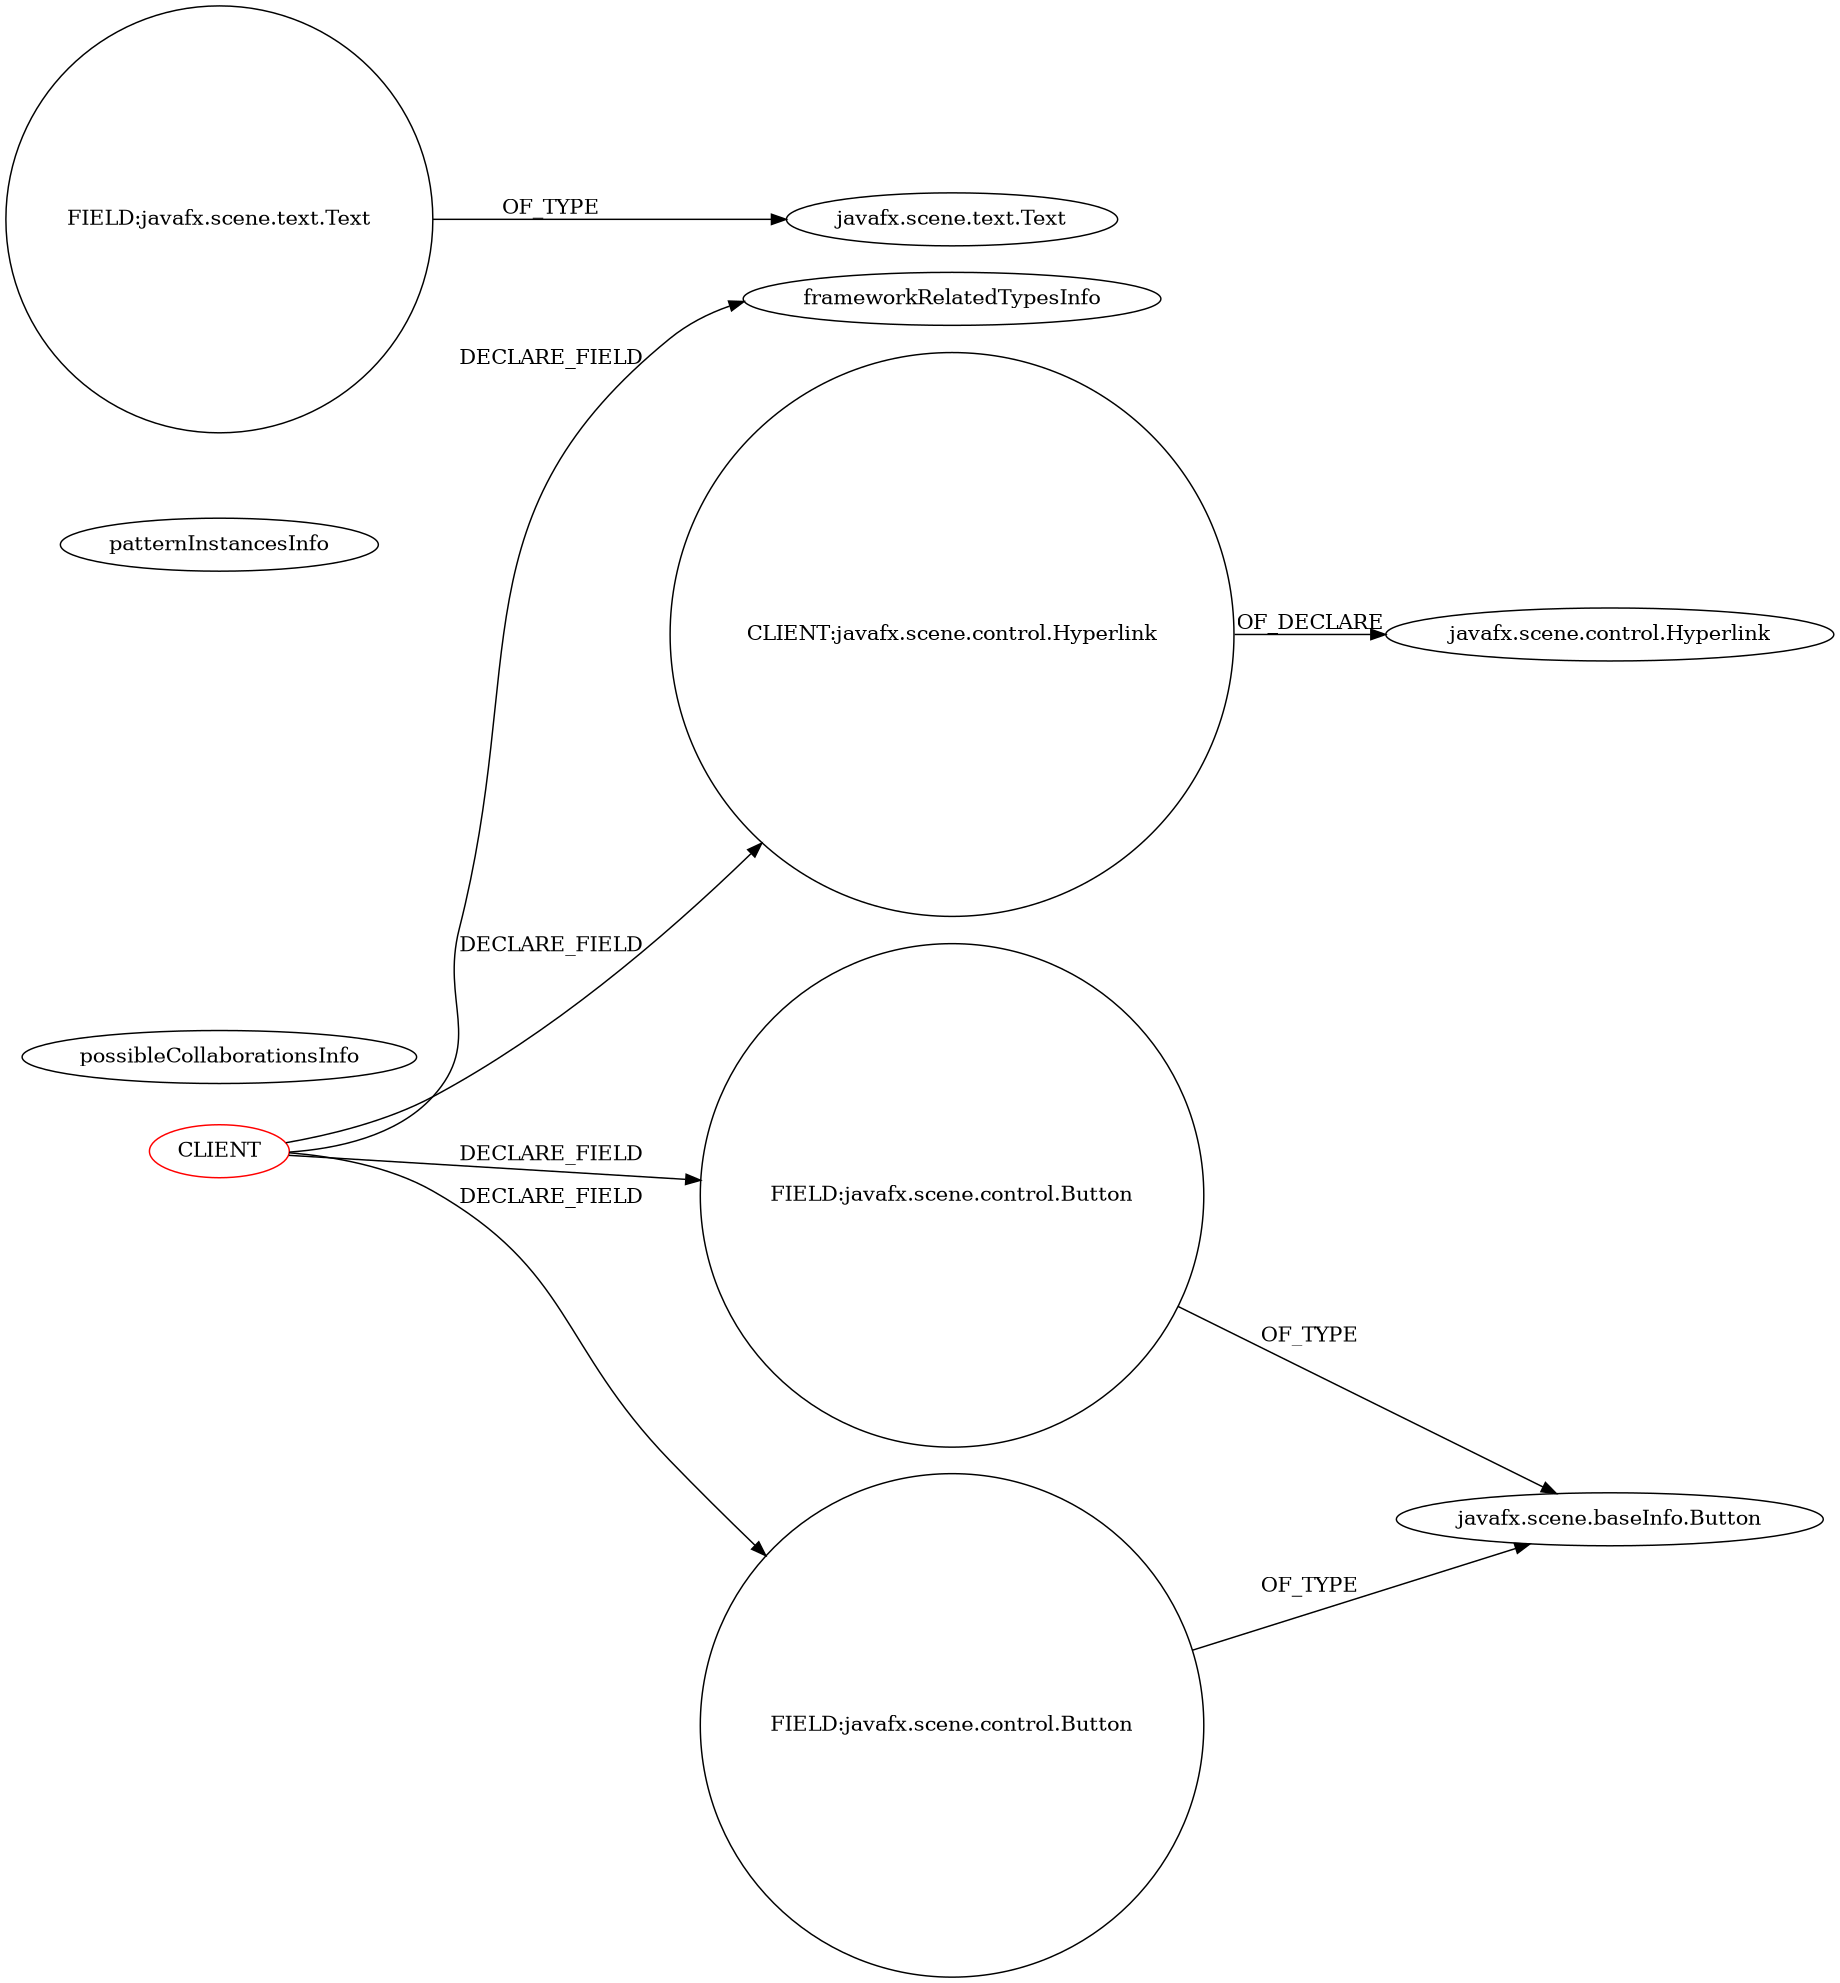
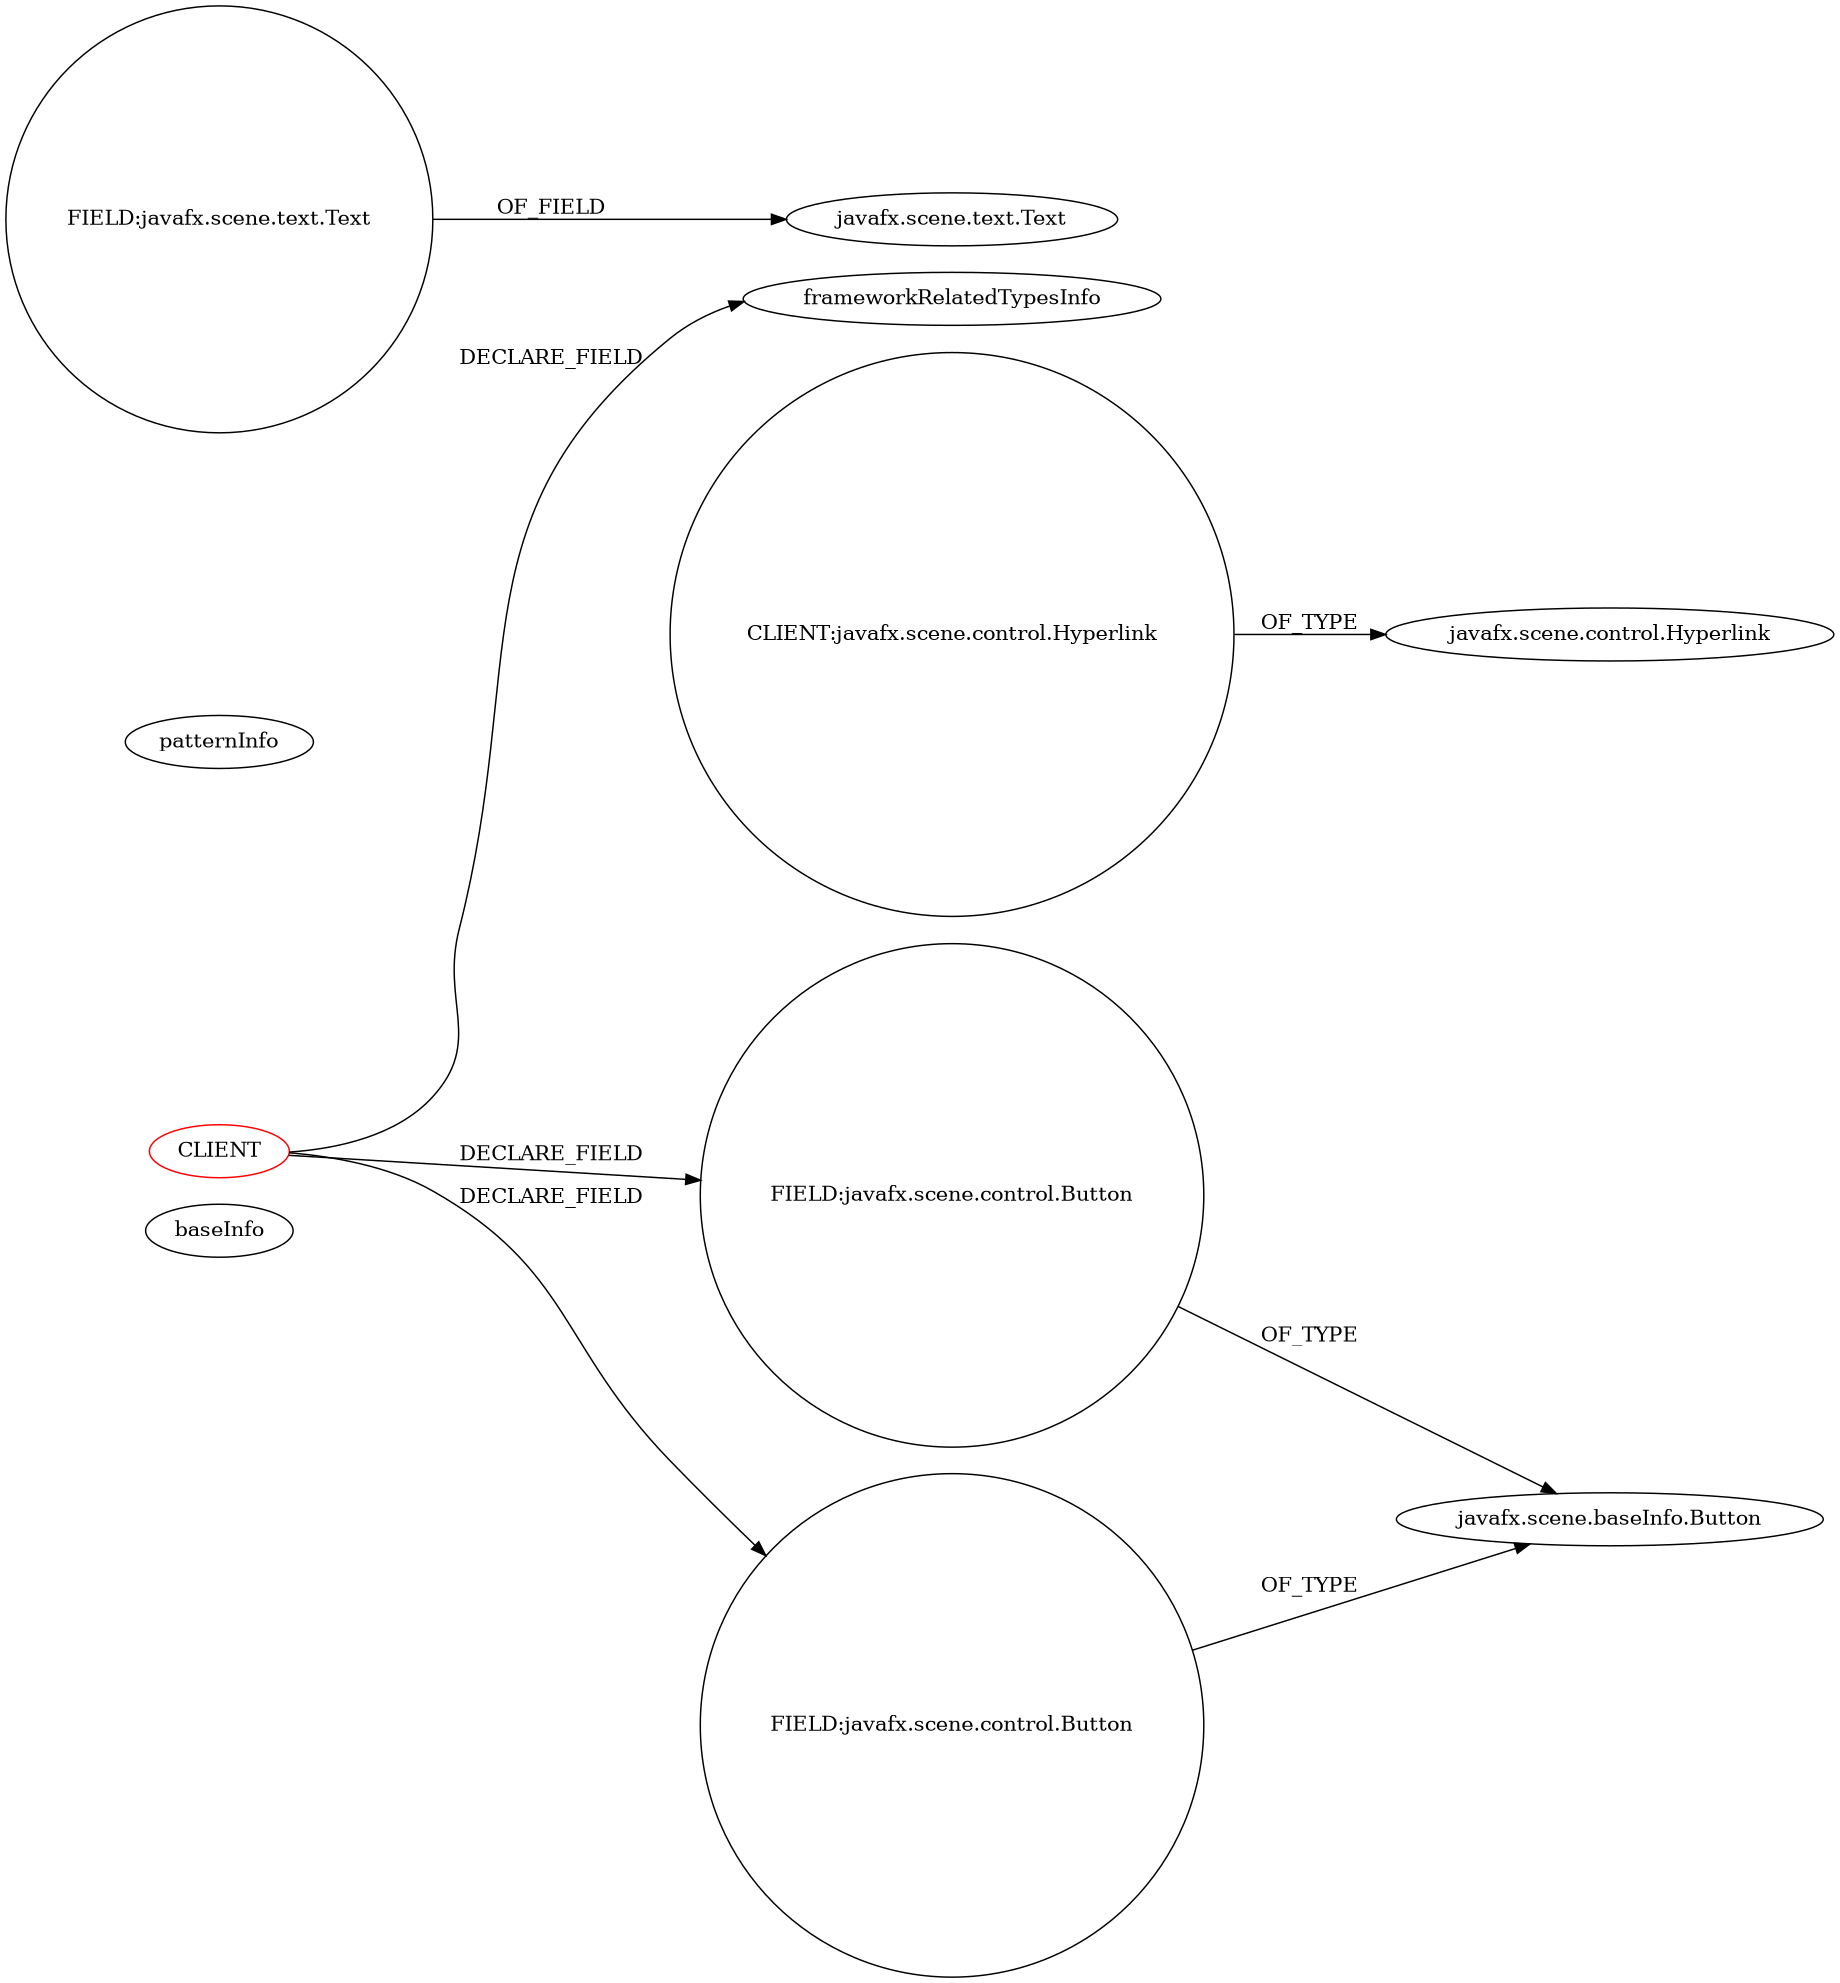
(551, 208) -> (551, 208)
(219, 545) -> none
(1310, 623) -> (1310, 623)
none -> (219, 742)
(538, 1032) -> none
(219, 1057) -> none
none -> (219, 1231)
